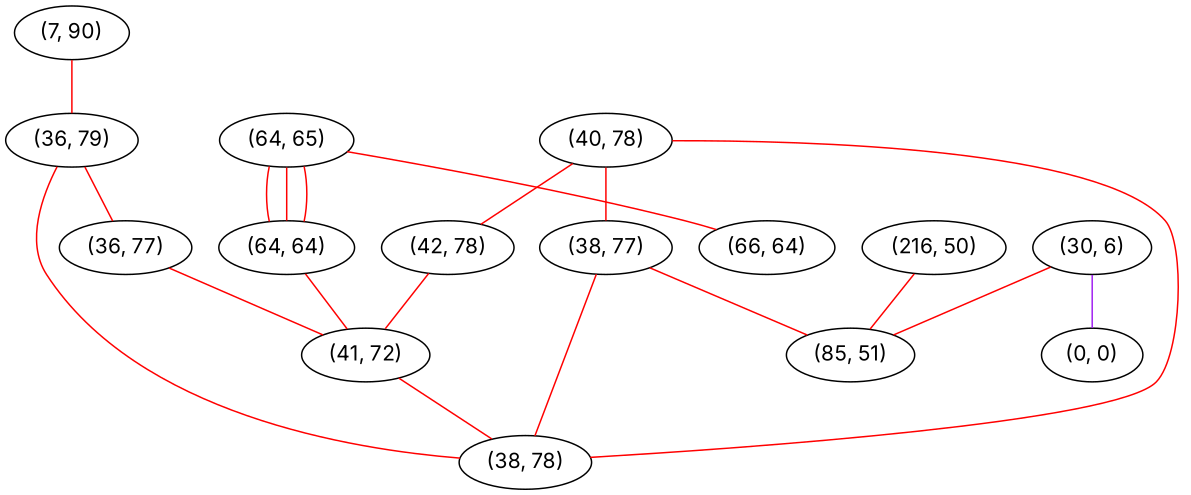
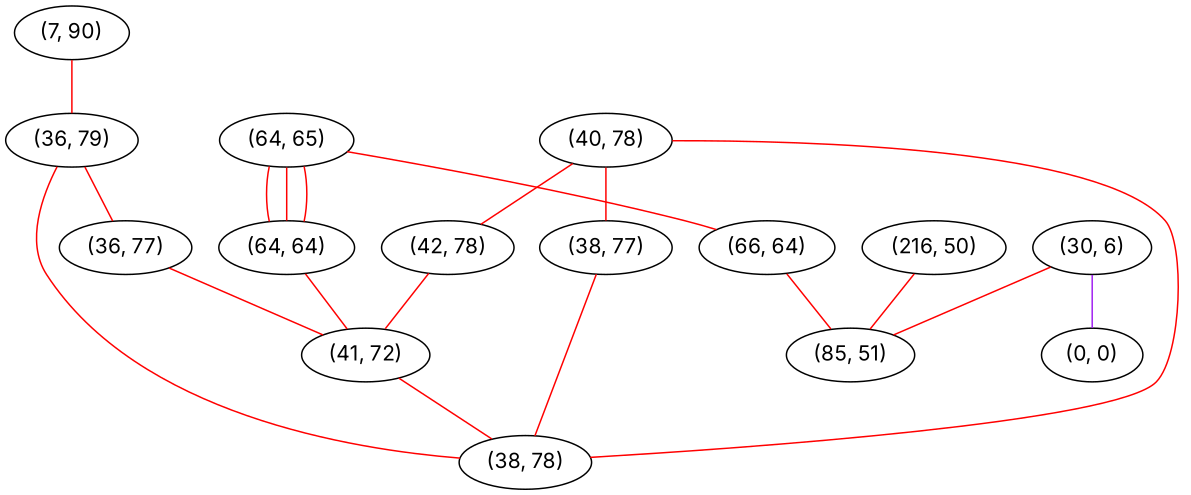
(728, 301) -> (809, 301)
